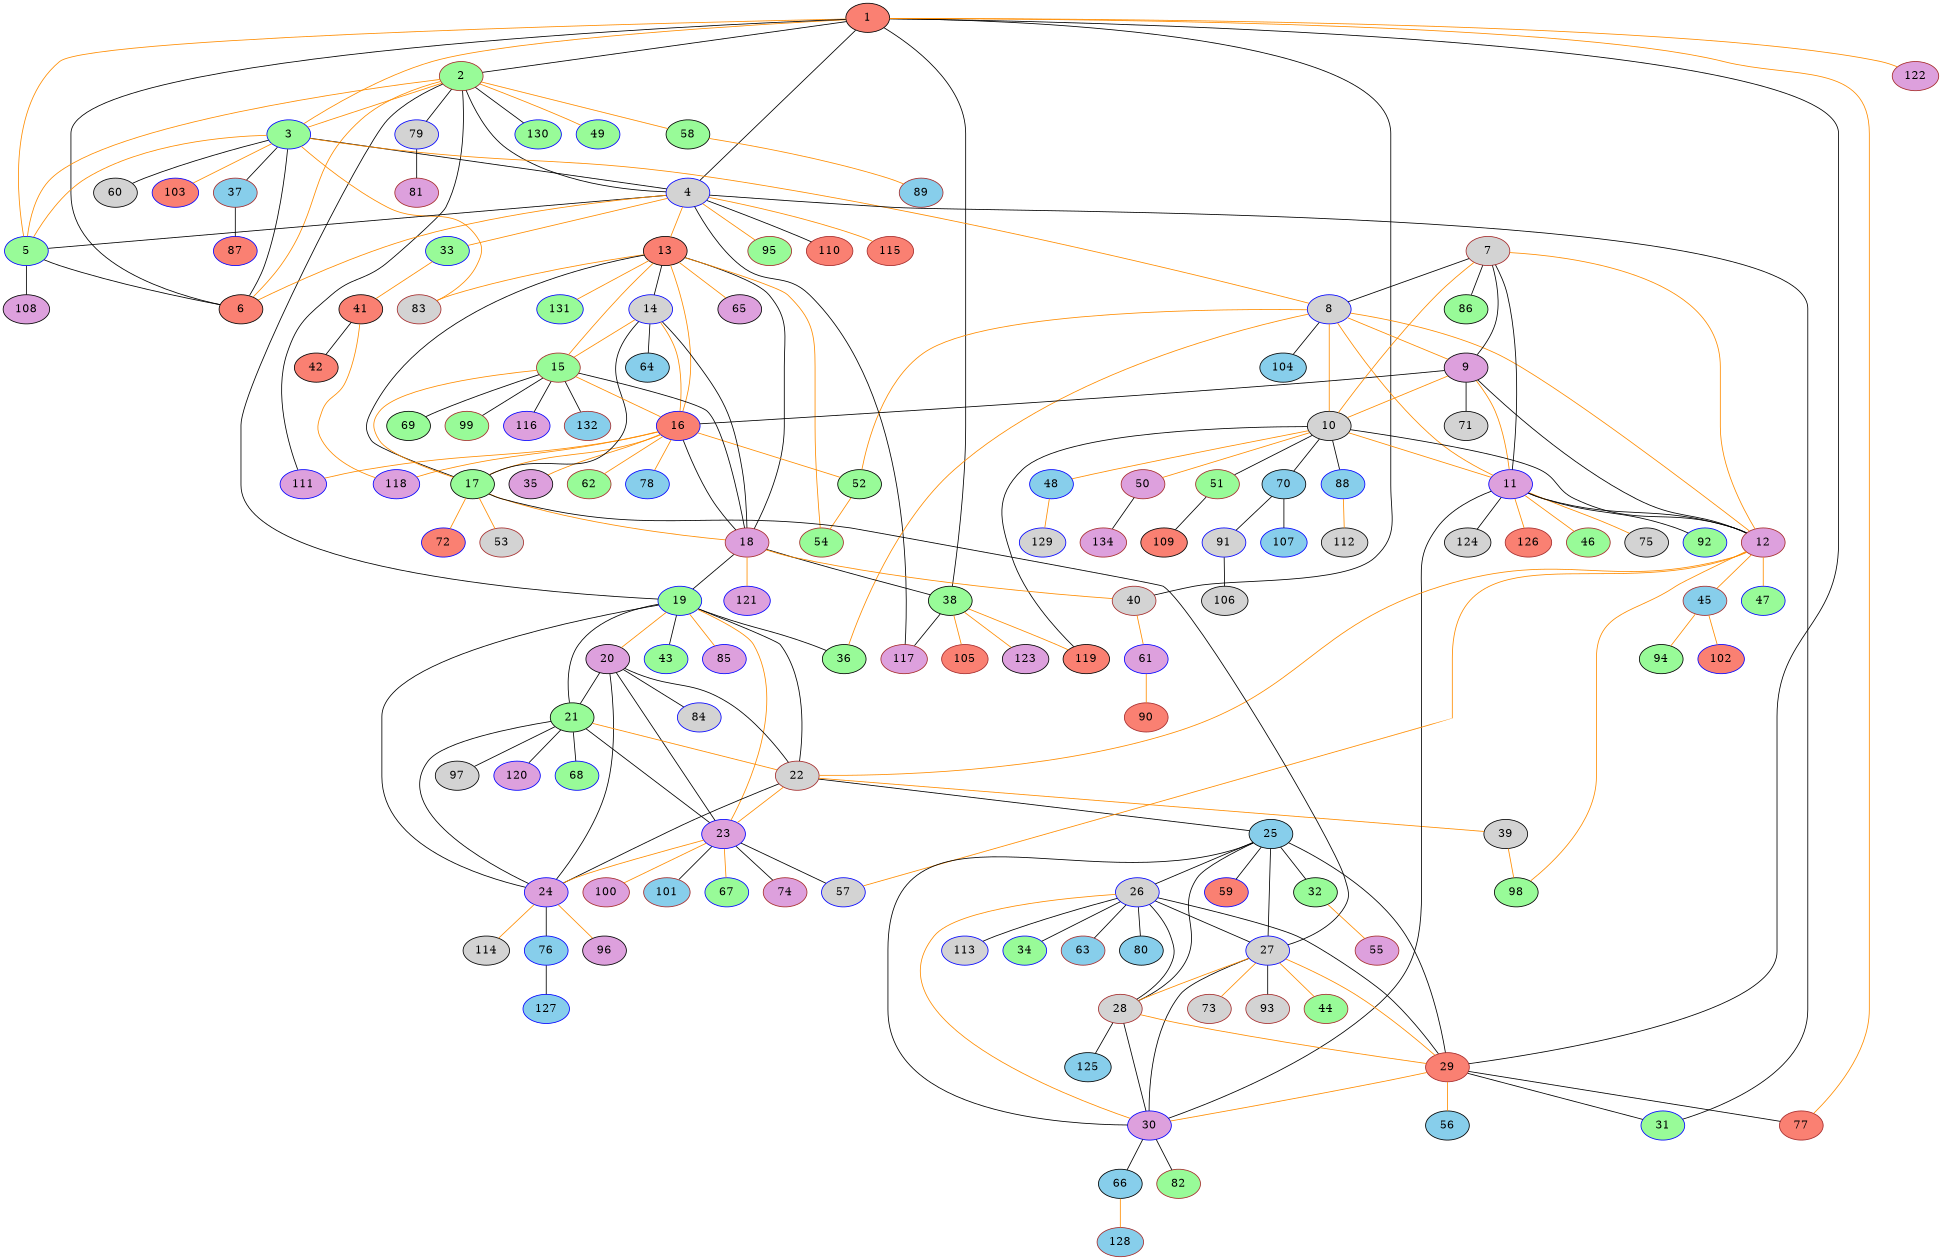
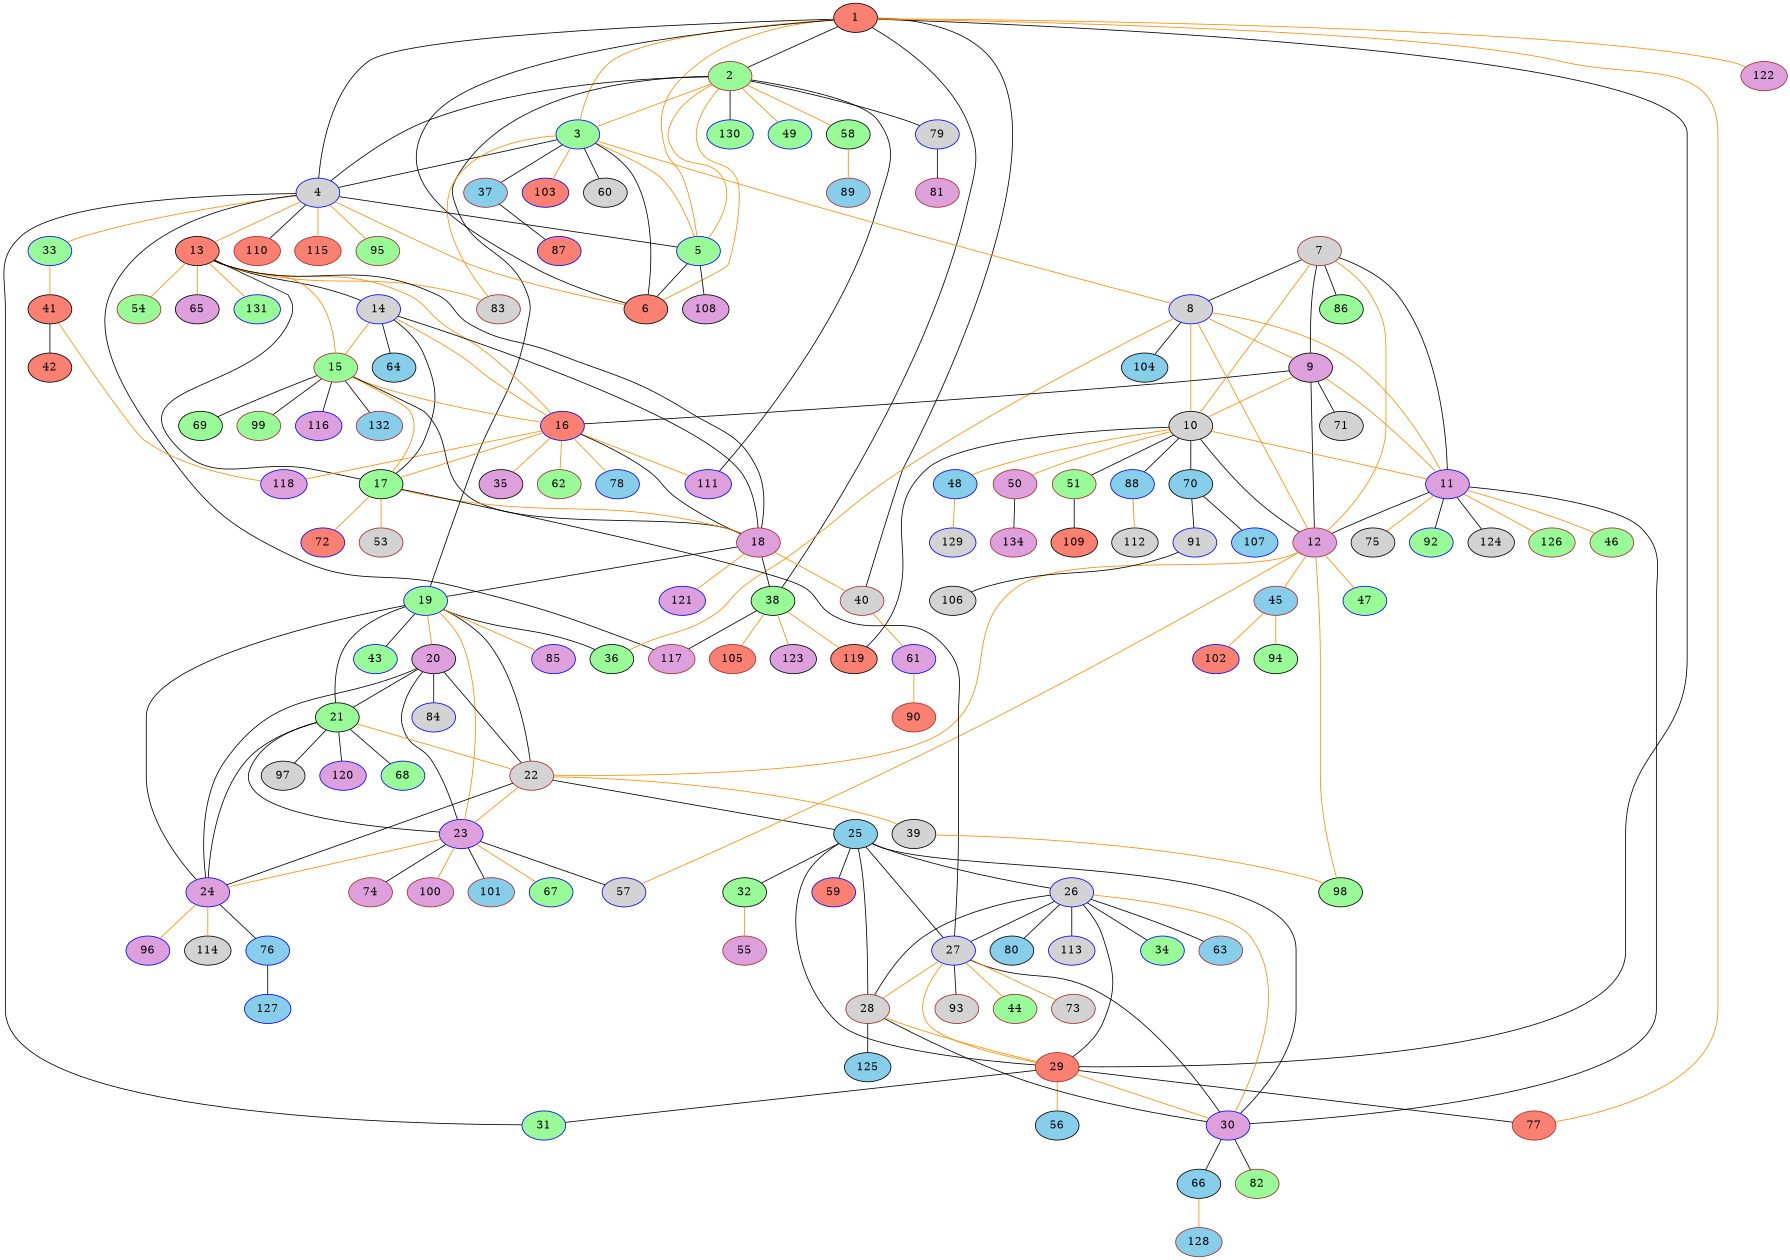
(860, 484) -> none
(1528, 543) -> (1552, 543)
(605, 951) -> (148, 951)
